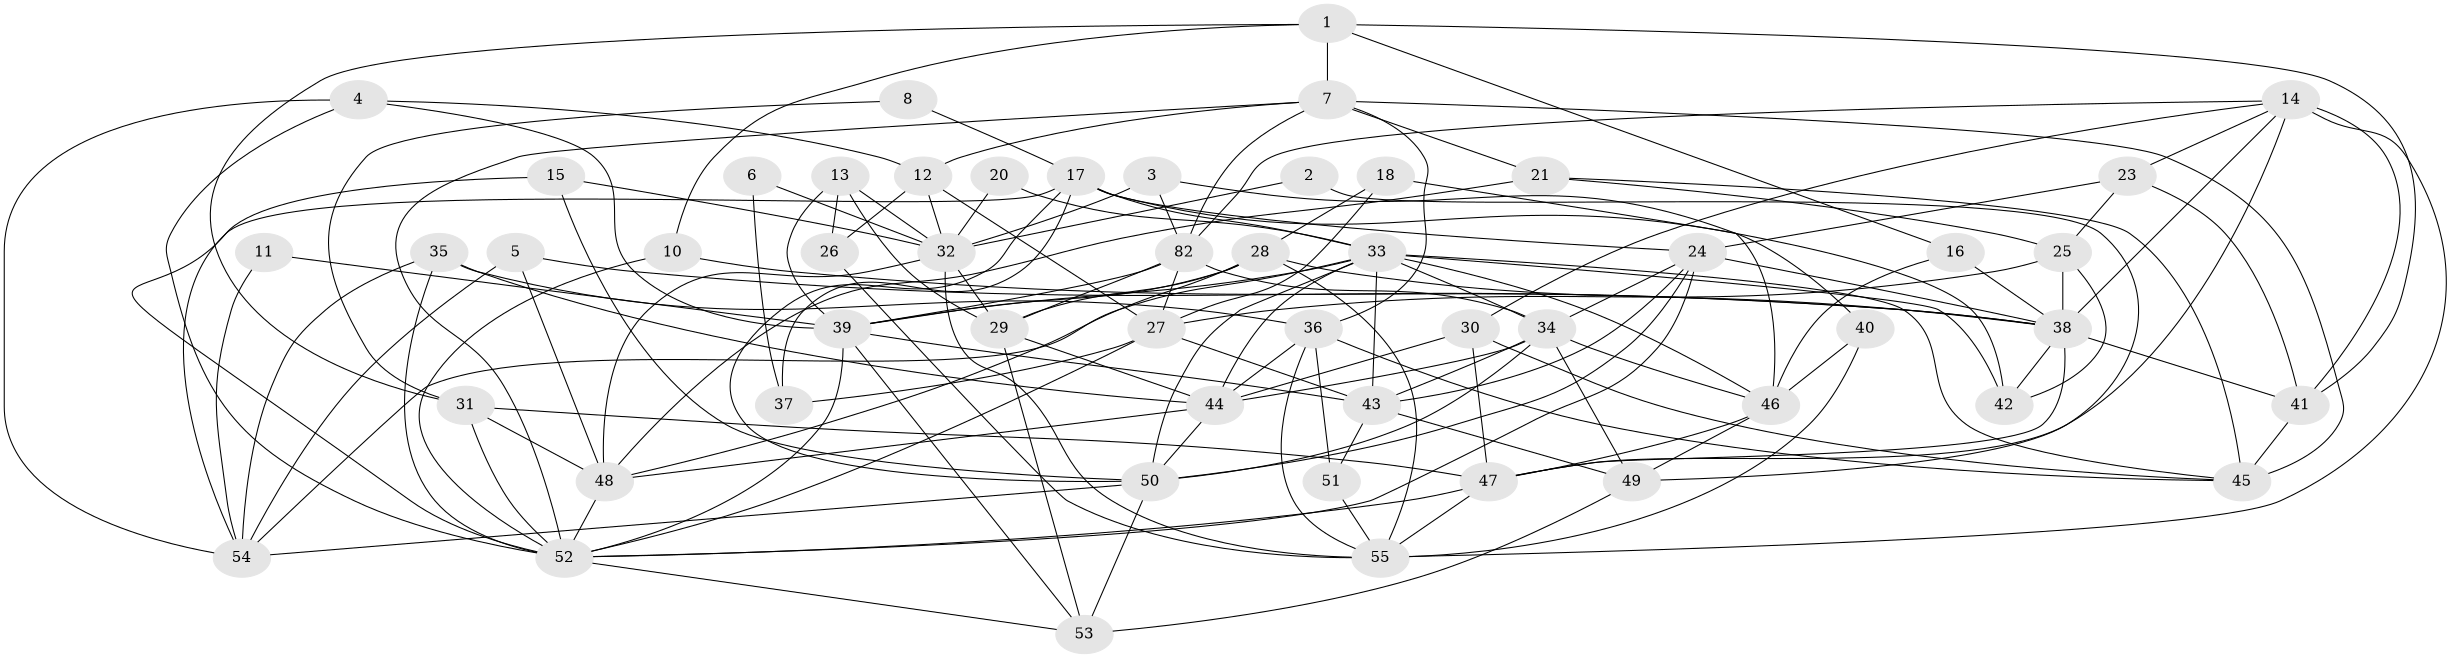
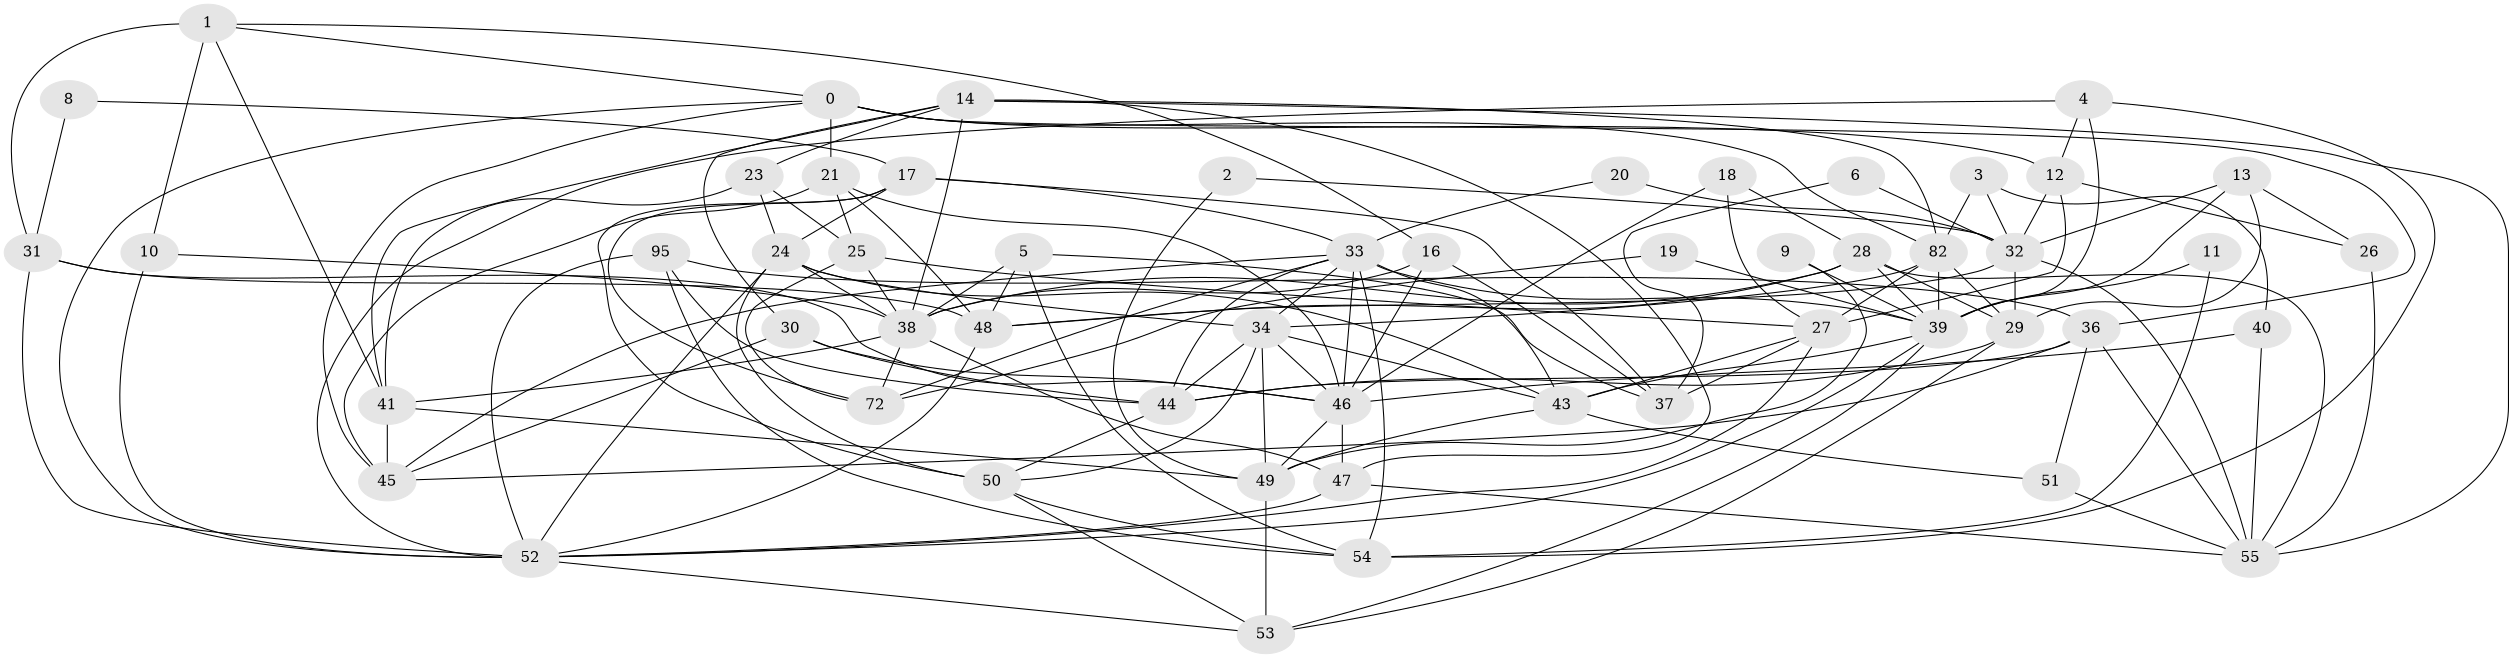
(1327, 100) -> (831, 100)
(556, 176) -> none
(477, 200) -> none
none -> (1128, 230)
(439, 253) -> (661, 253)
none -> (1669, 253)
none -> (1786, 253)
none -> (1269, 269)
none -> (1551, 325)
(1218, 328) -> none
(1480, 405) -> (1063, 377)
(2004, 405) -> (875, 405)
(906, 433) -> (849, 328)
none -> (765, 438)
(896, 445) -> none
